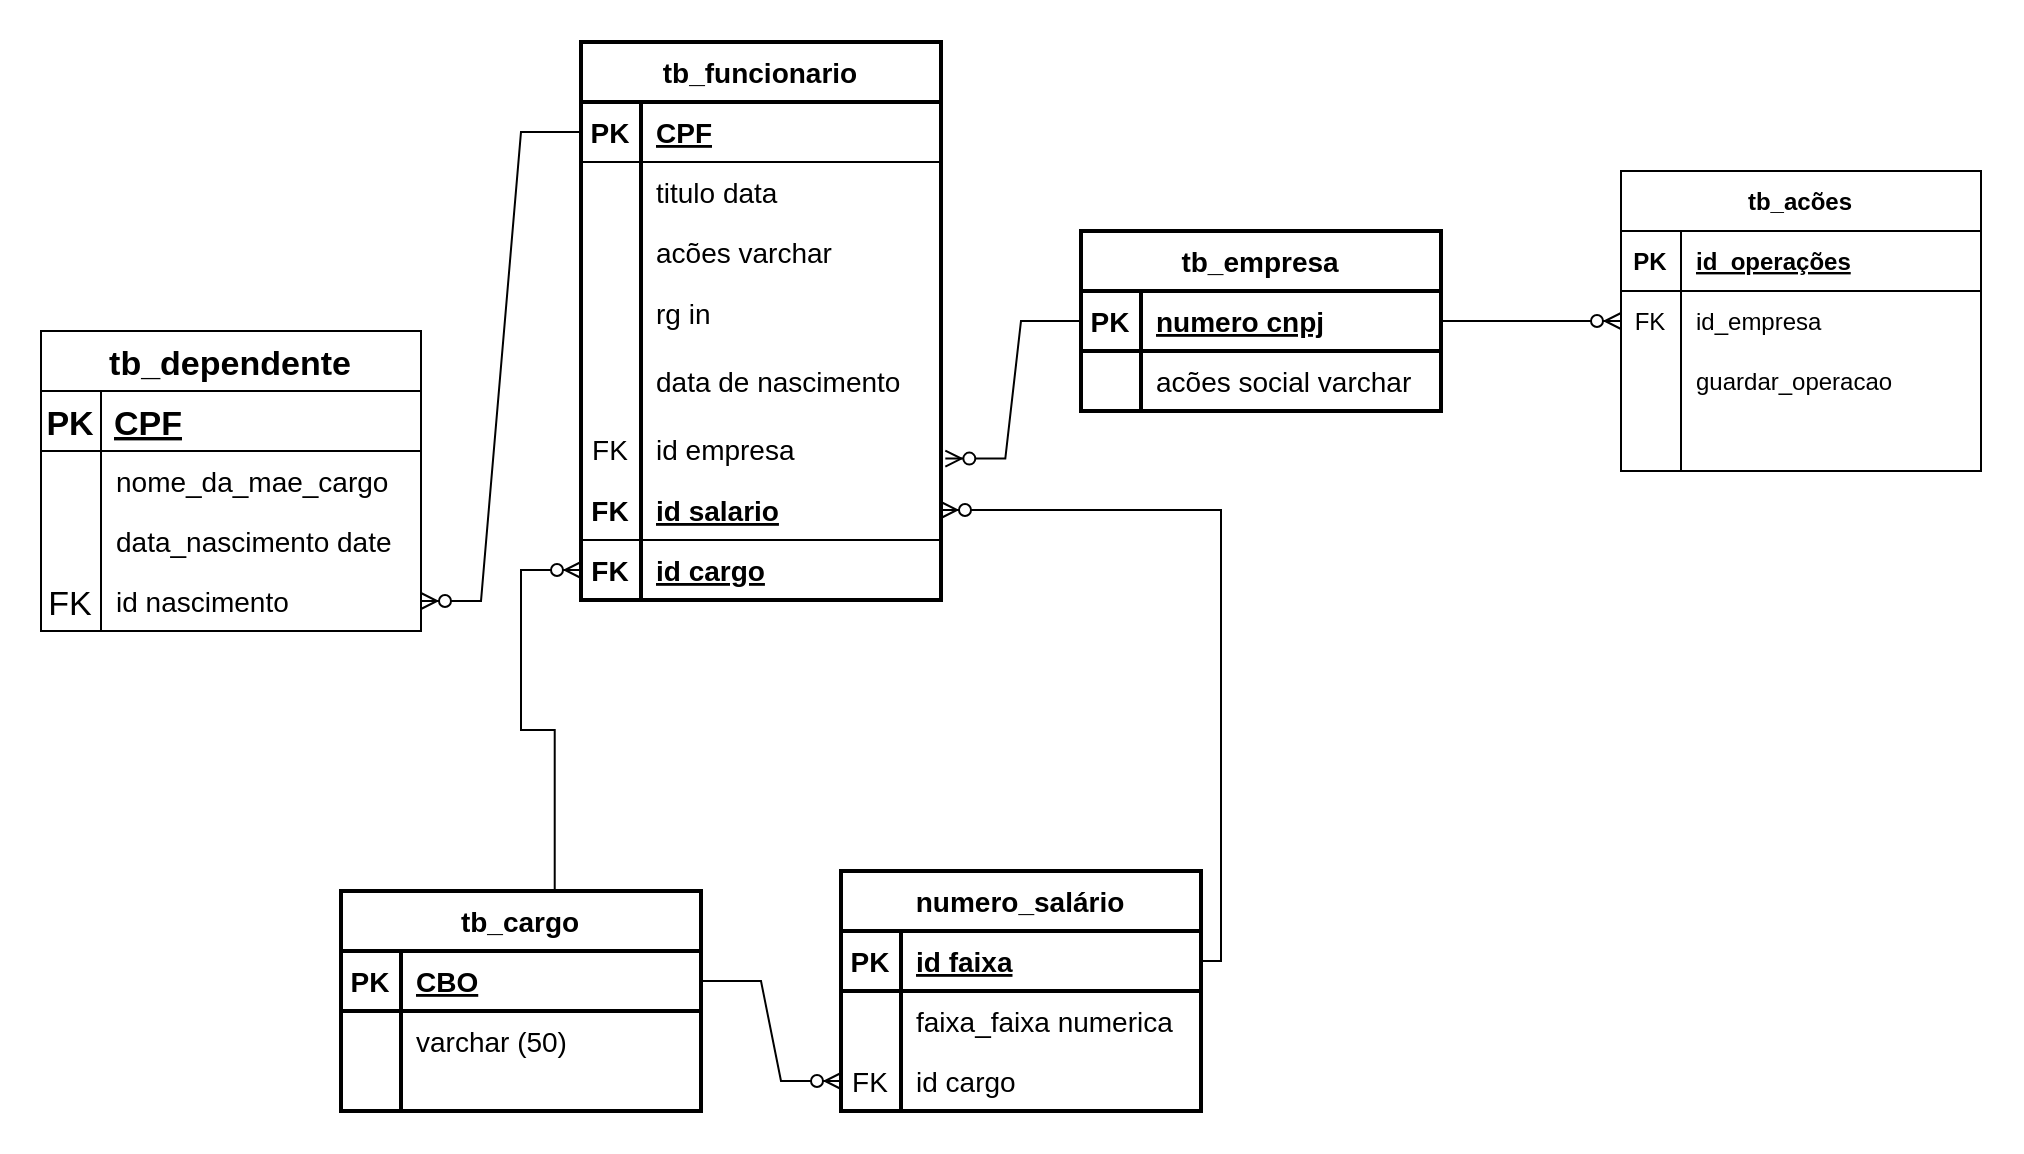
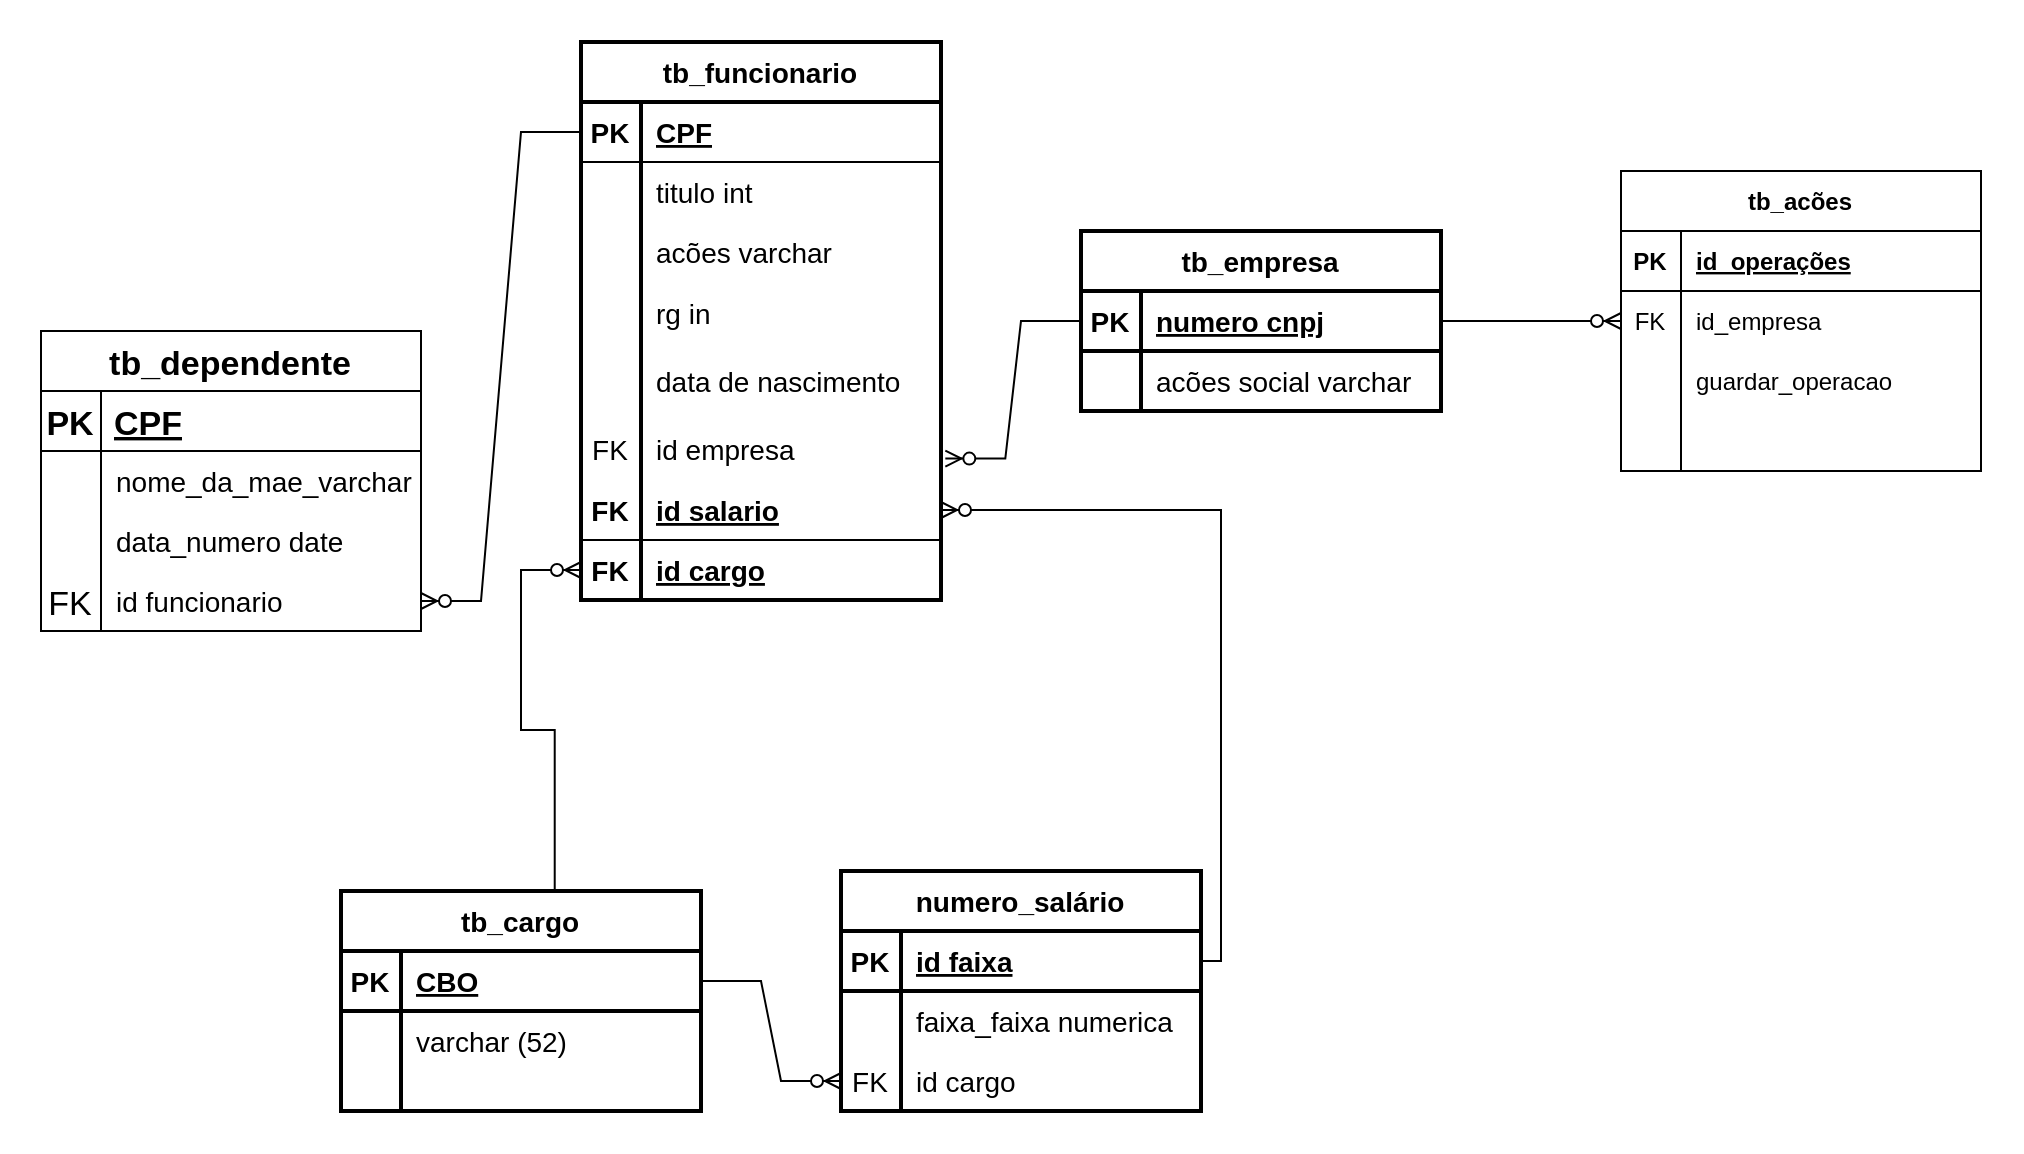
(731, 194) -> (720, 194)
(249, 483) -> (265, 483)
(266, 543) -> (238, 543)
(207, 603) -> (211, 603)
(506, 1043) -> (506, 1043)
